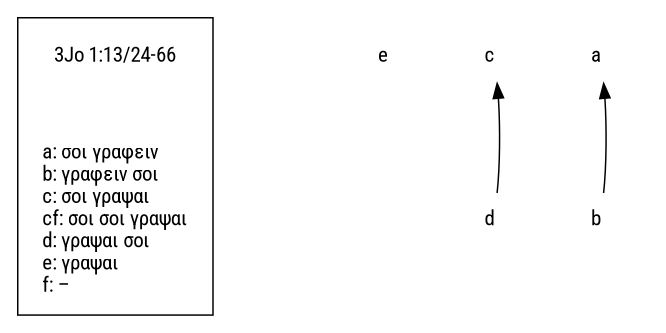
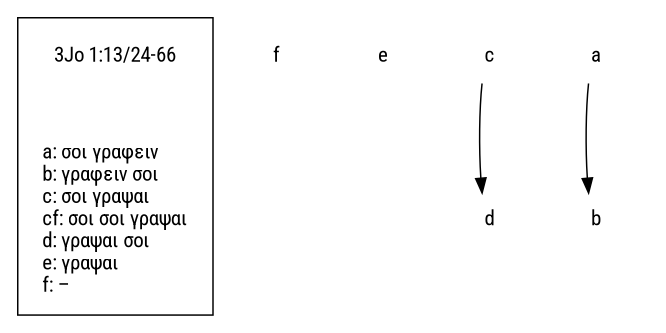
none -> (277, 56)
(500, 146) -> (480, 131)
(606, 146) -> (586, 131)
